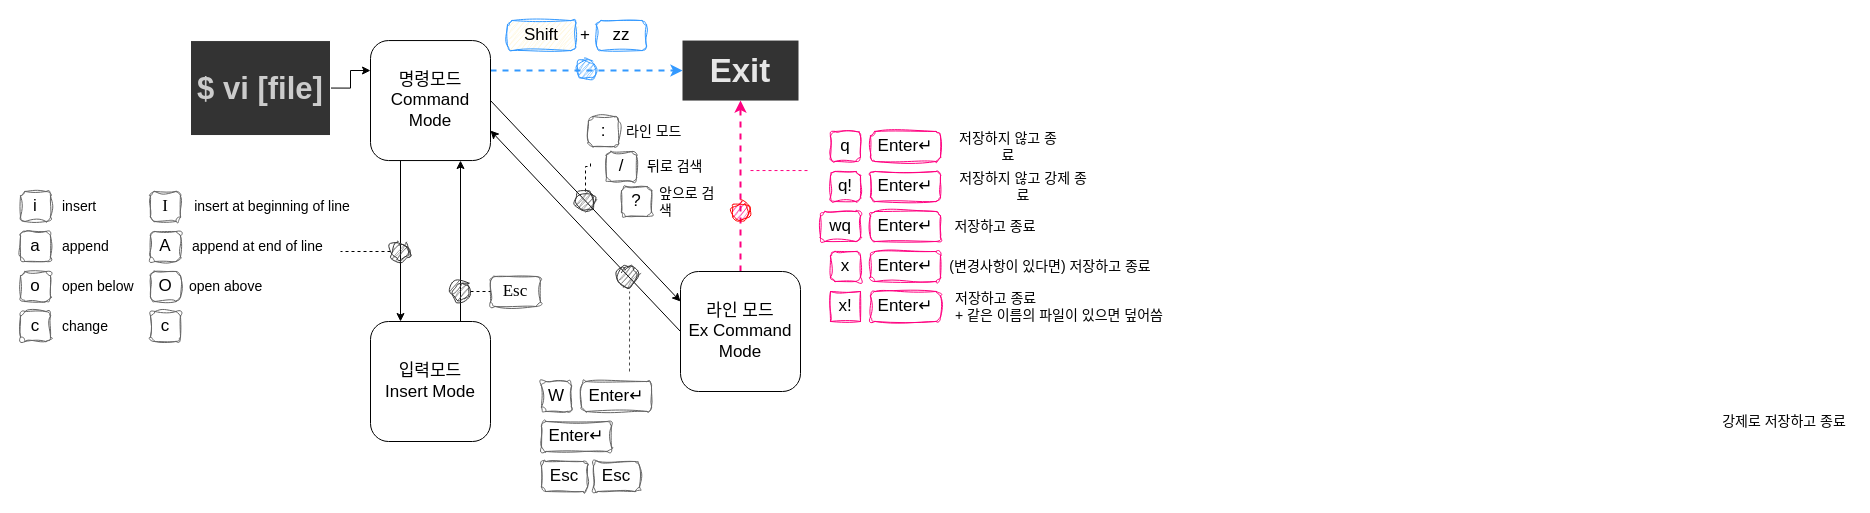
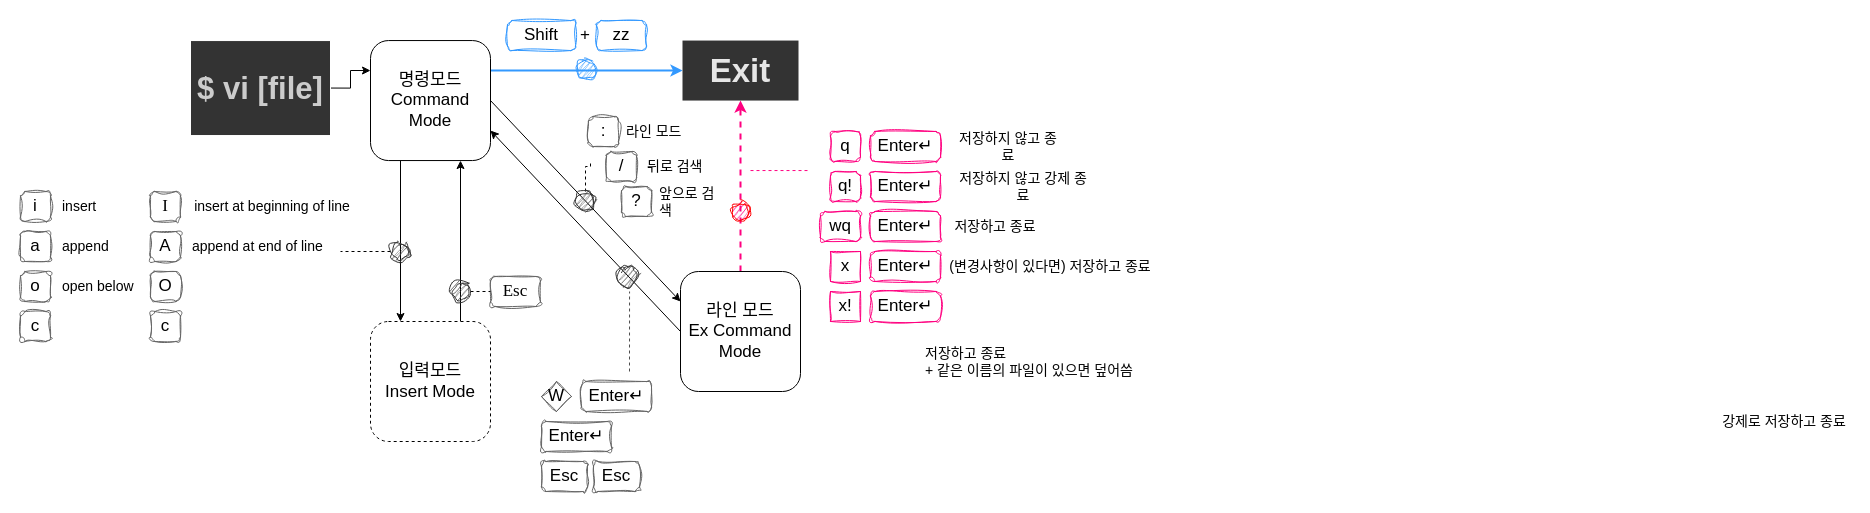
(542, 36) -> (542, 36)
(535, 71) -> (535, 71)
(846, 267) -> (846, 267)
(263, 287) -> none
(1063, 307) -> (1033, 362)
(86, 327) -> none
(431, 382) -> (431, 382)
(557, 397) -> (557, 397)
